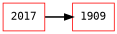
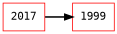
(93, 17) -> (93, 17)
